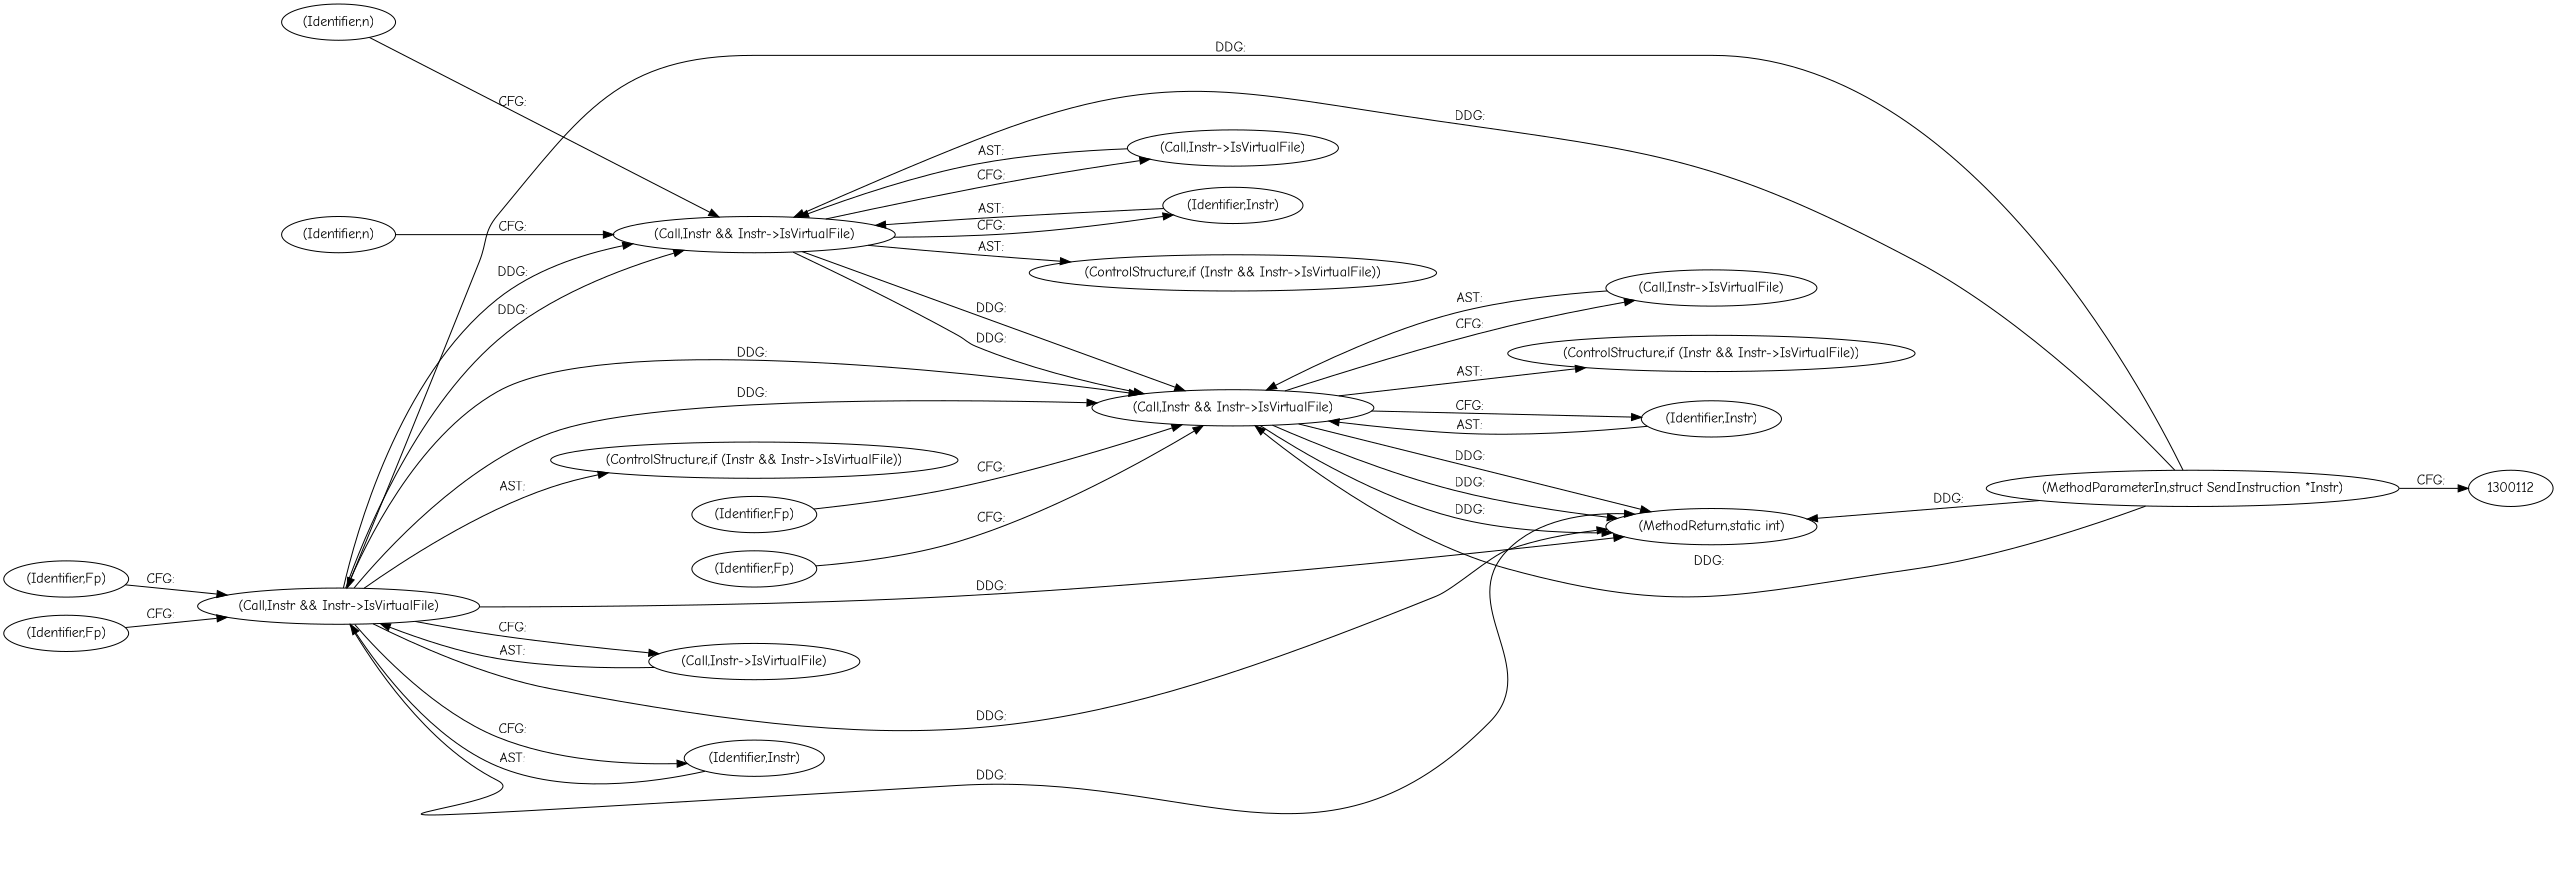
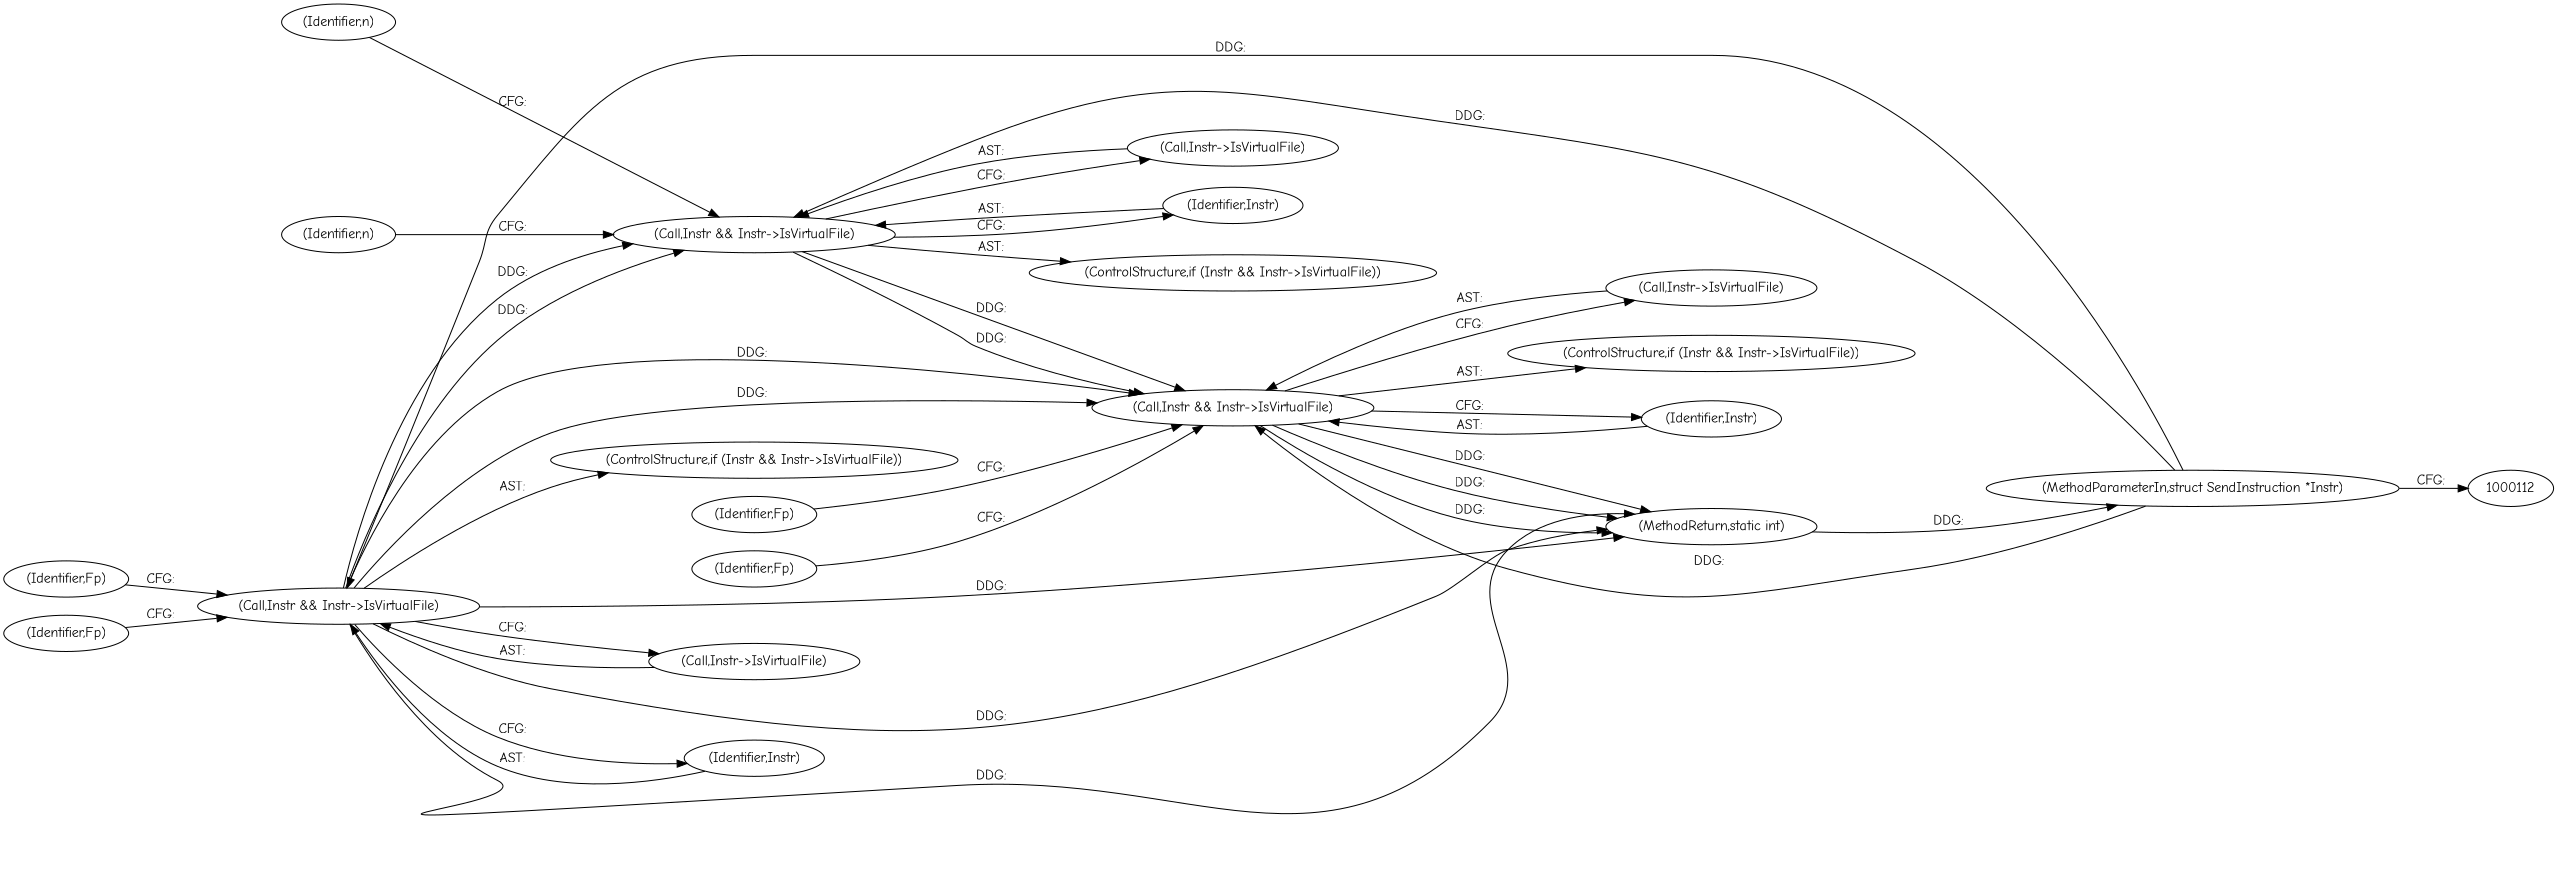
(2511, 488) -> (2511, 488)
(1928, 509) -> (1960, 529)
